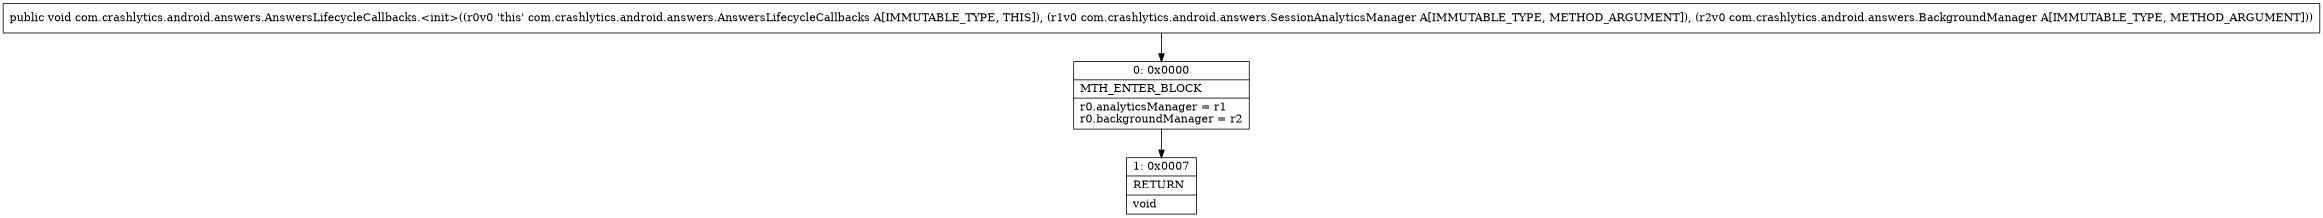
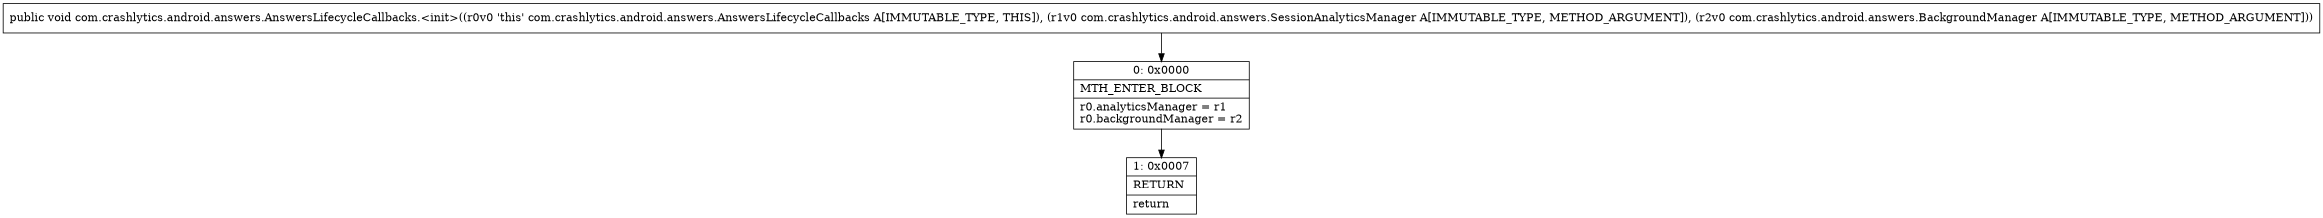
(1145, 204) -> (1151, 204)
